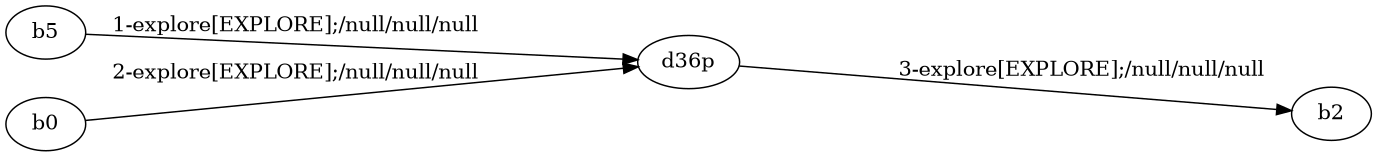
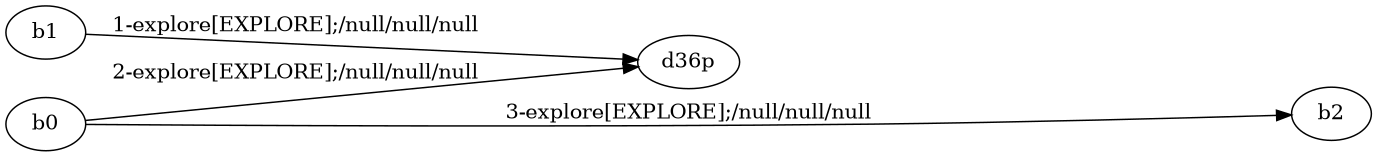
(46, 33) -> (46, 33)
(1008, 88) -> (681, 126)
